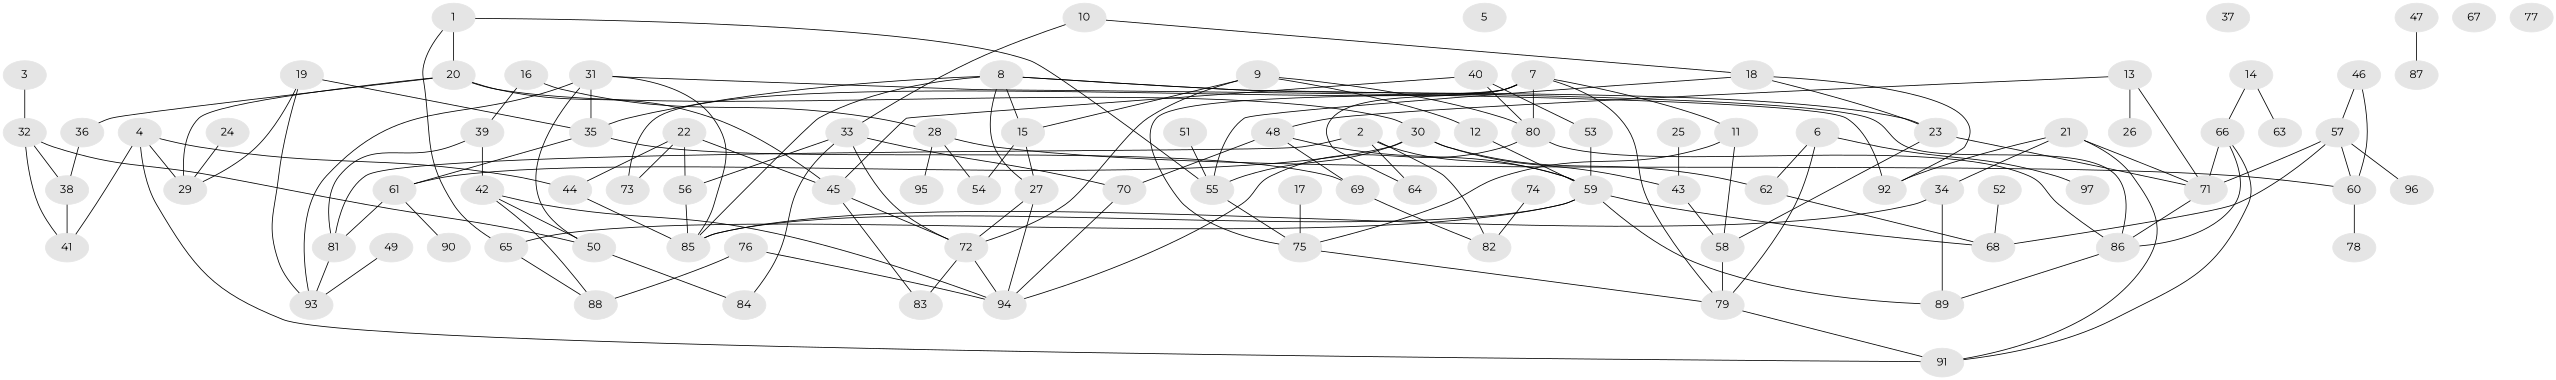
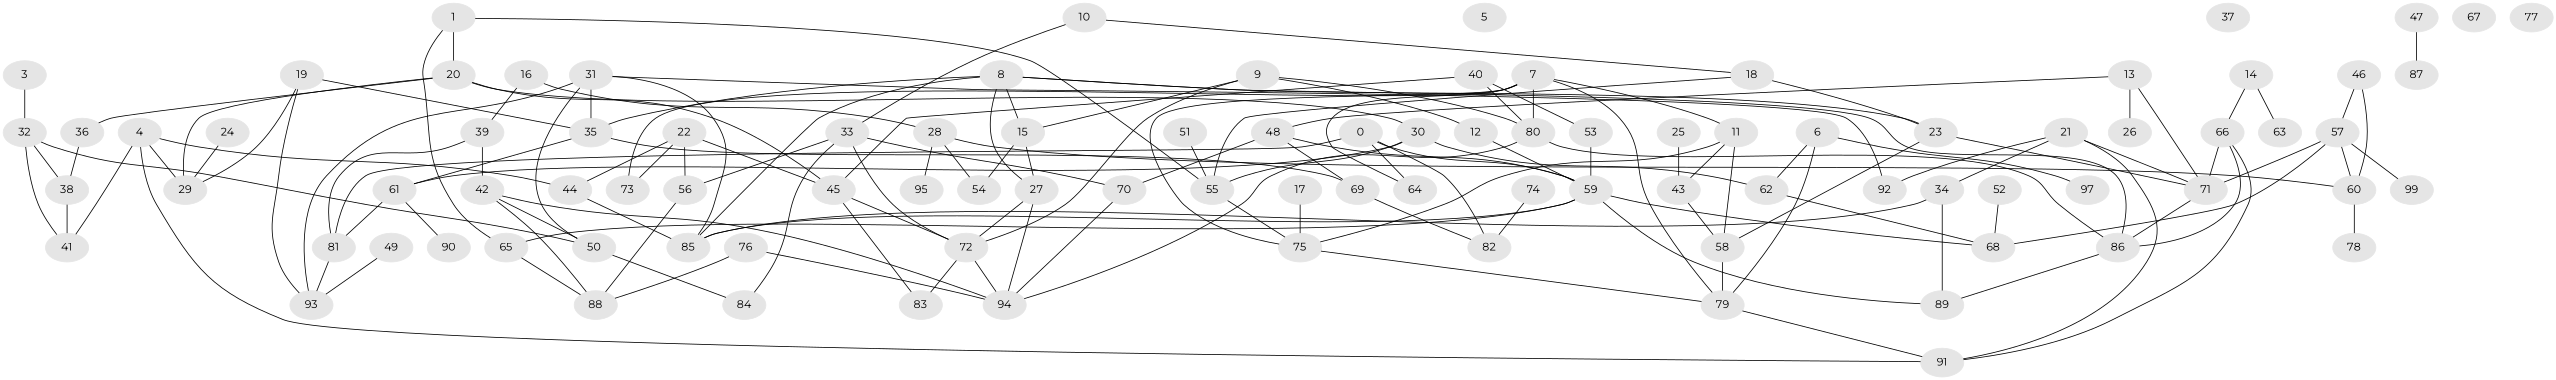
(1922, 97) -> none
(1361, 133) -> (1361, 133)
(1603, 173) -> (1707, 162)
(2412, 190) -> (2412, 190)
(687, 215) -> (641, 247)
